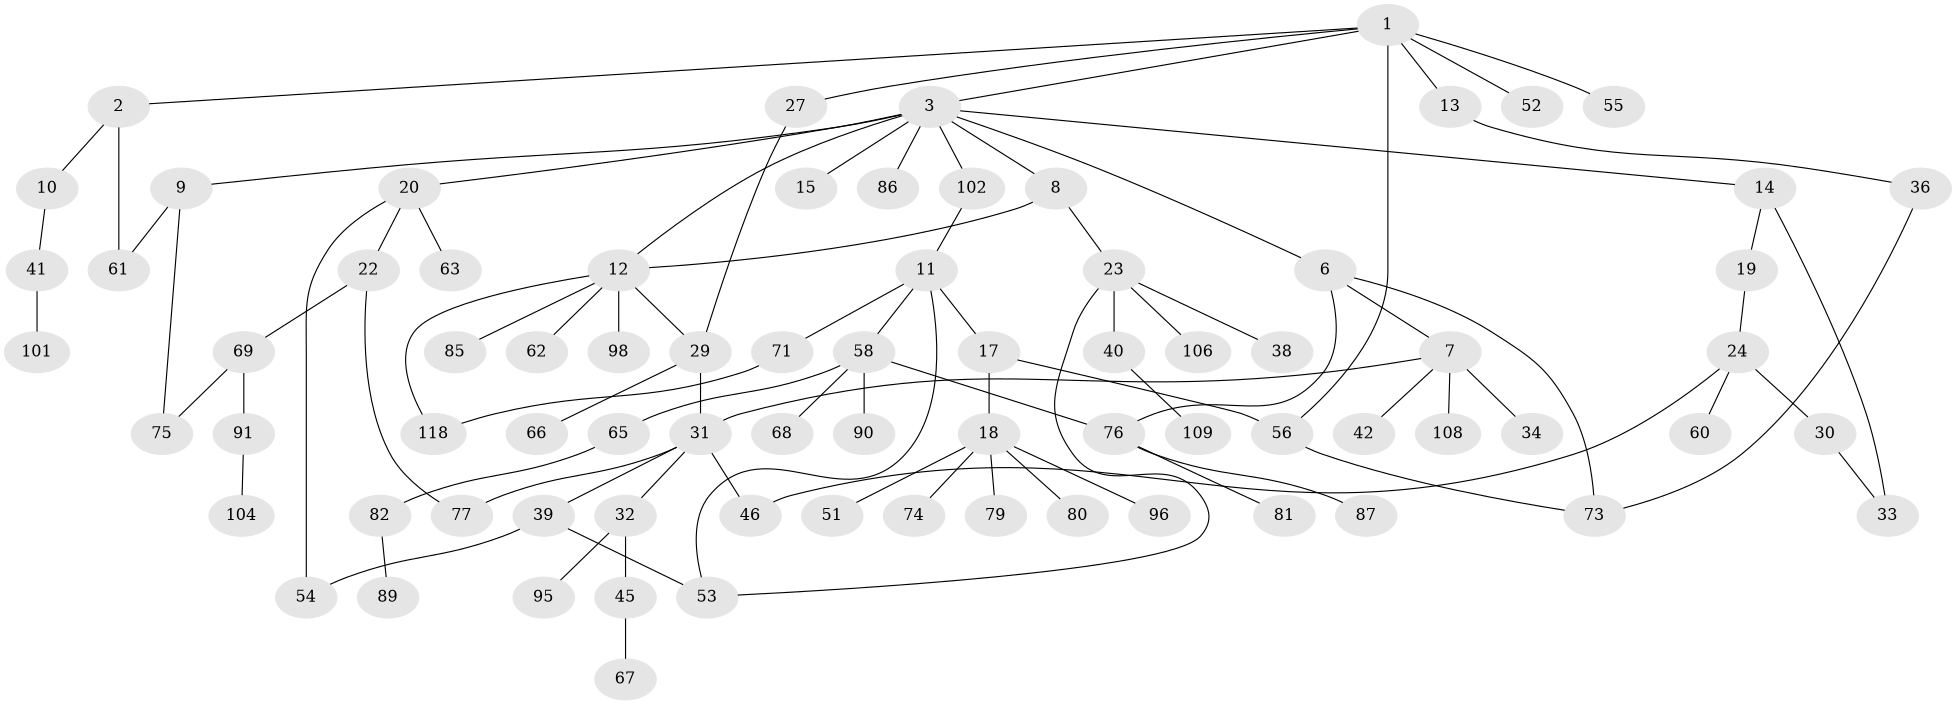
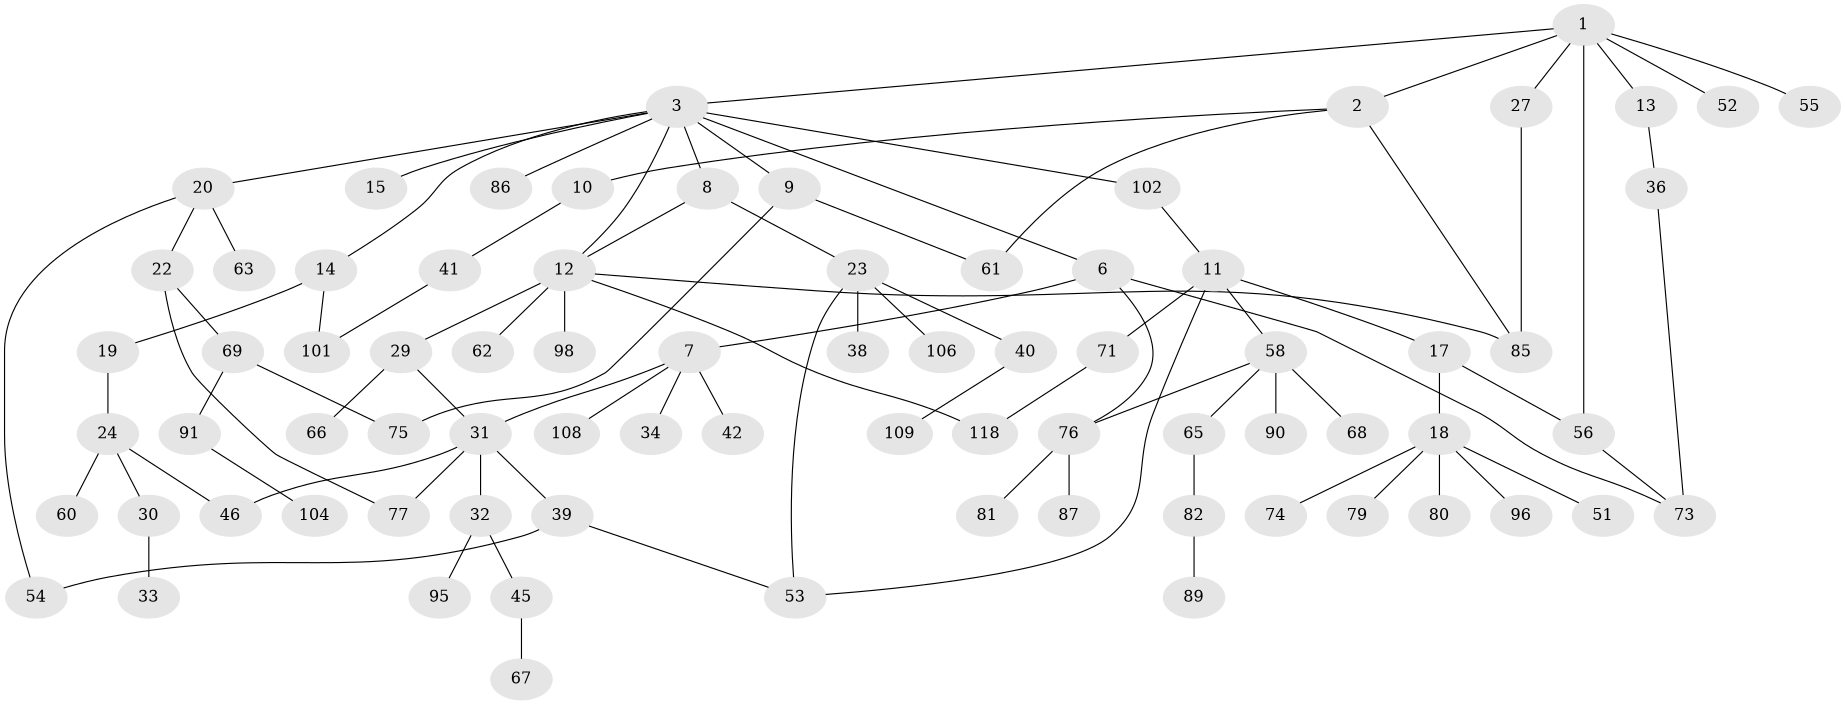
(742, 228) -> (1521, 229)
none -> (1439, 229)
(1844, 355) -> (322, 311)
